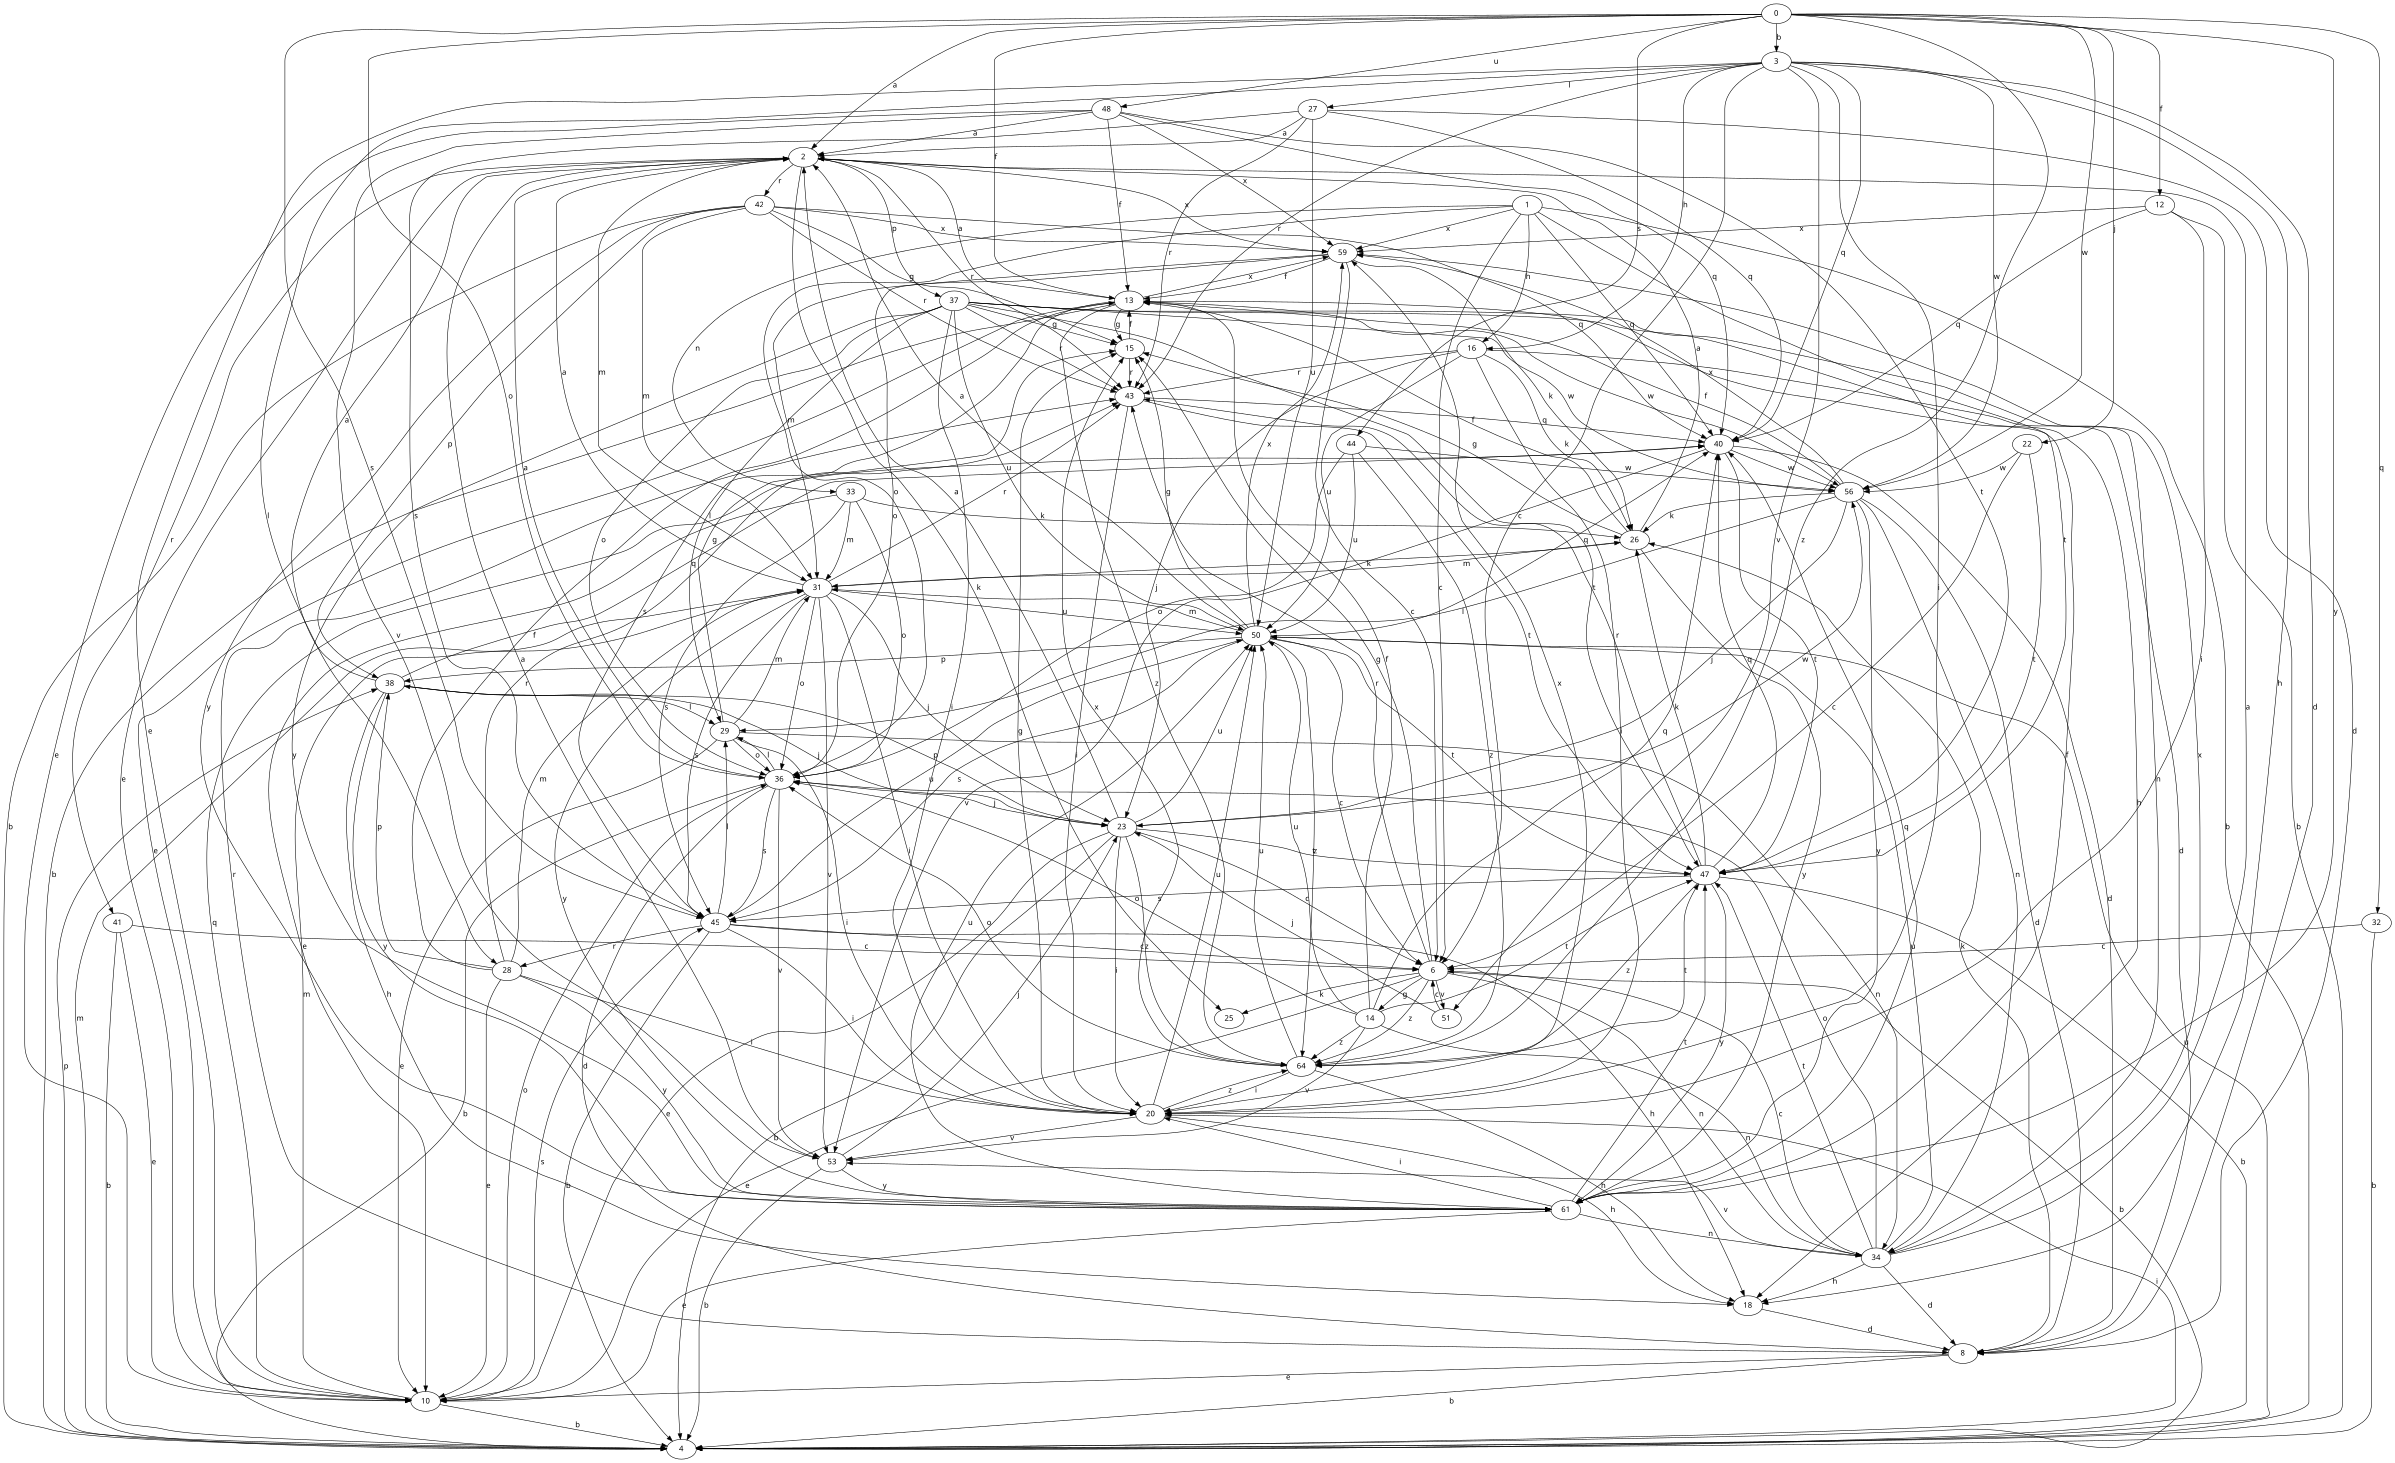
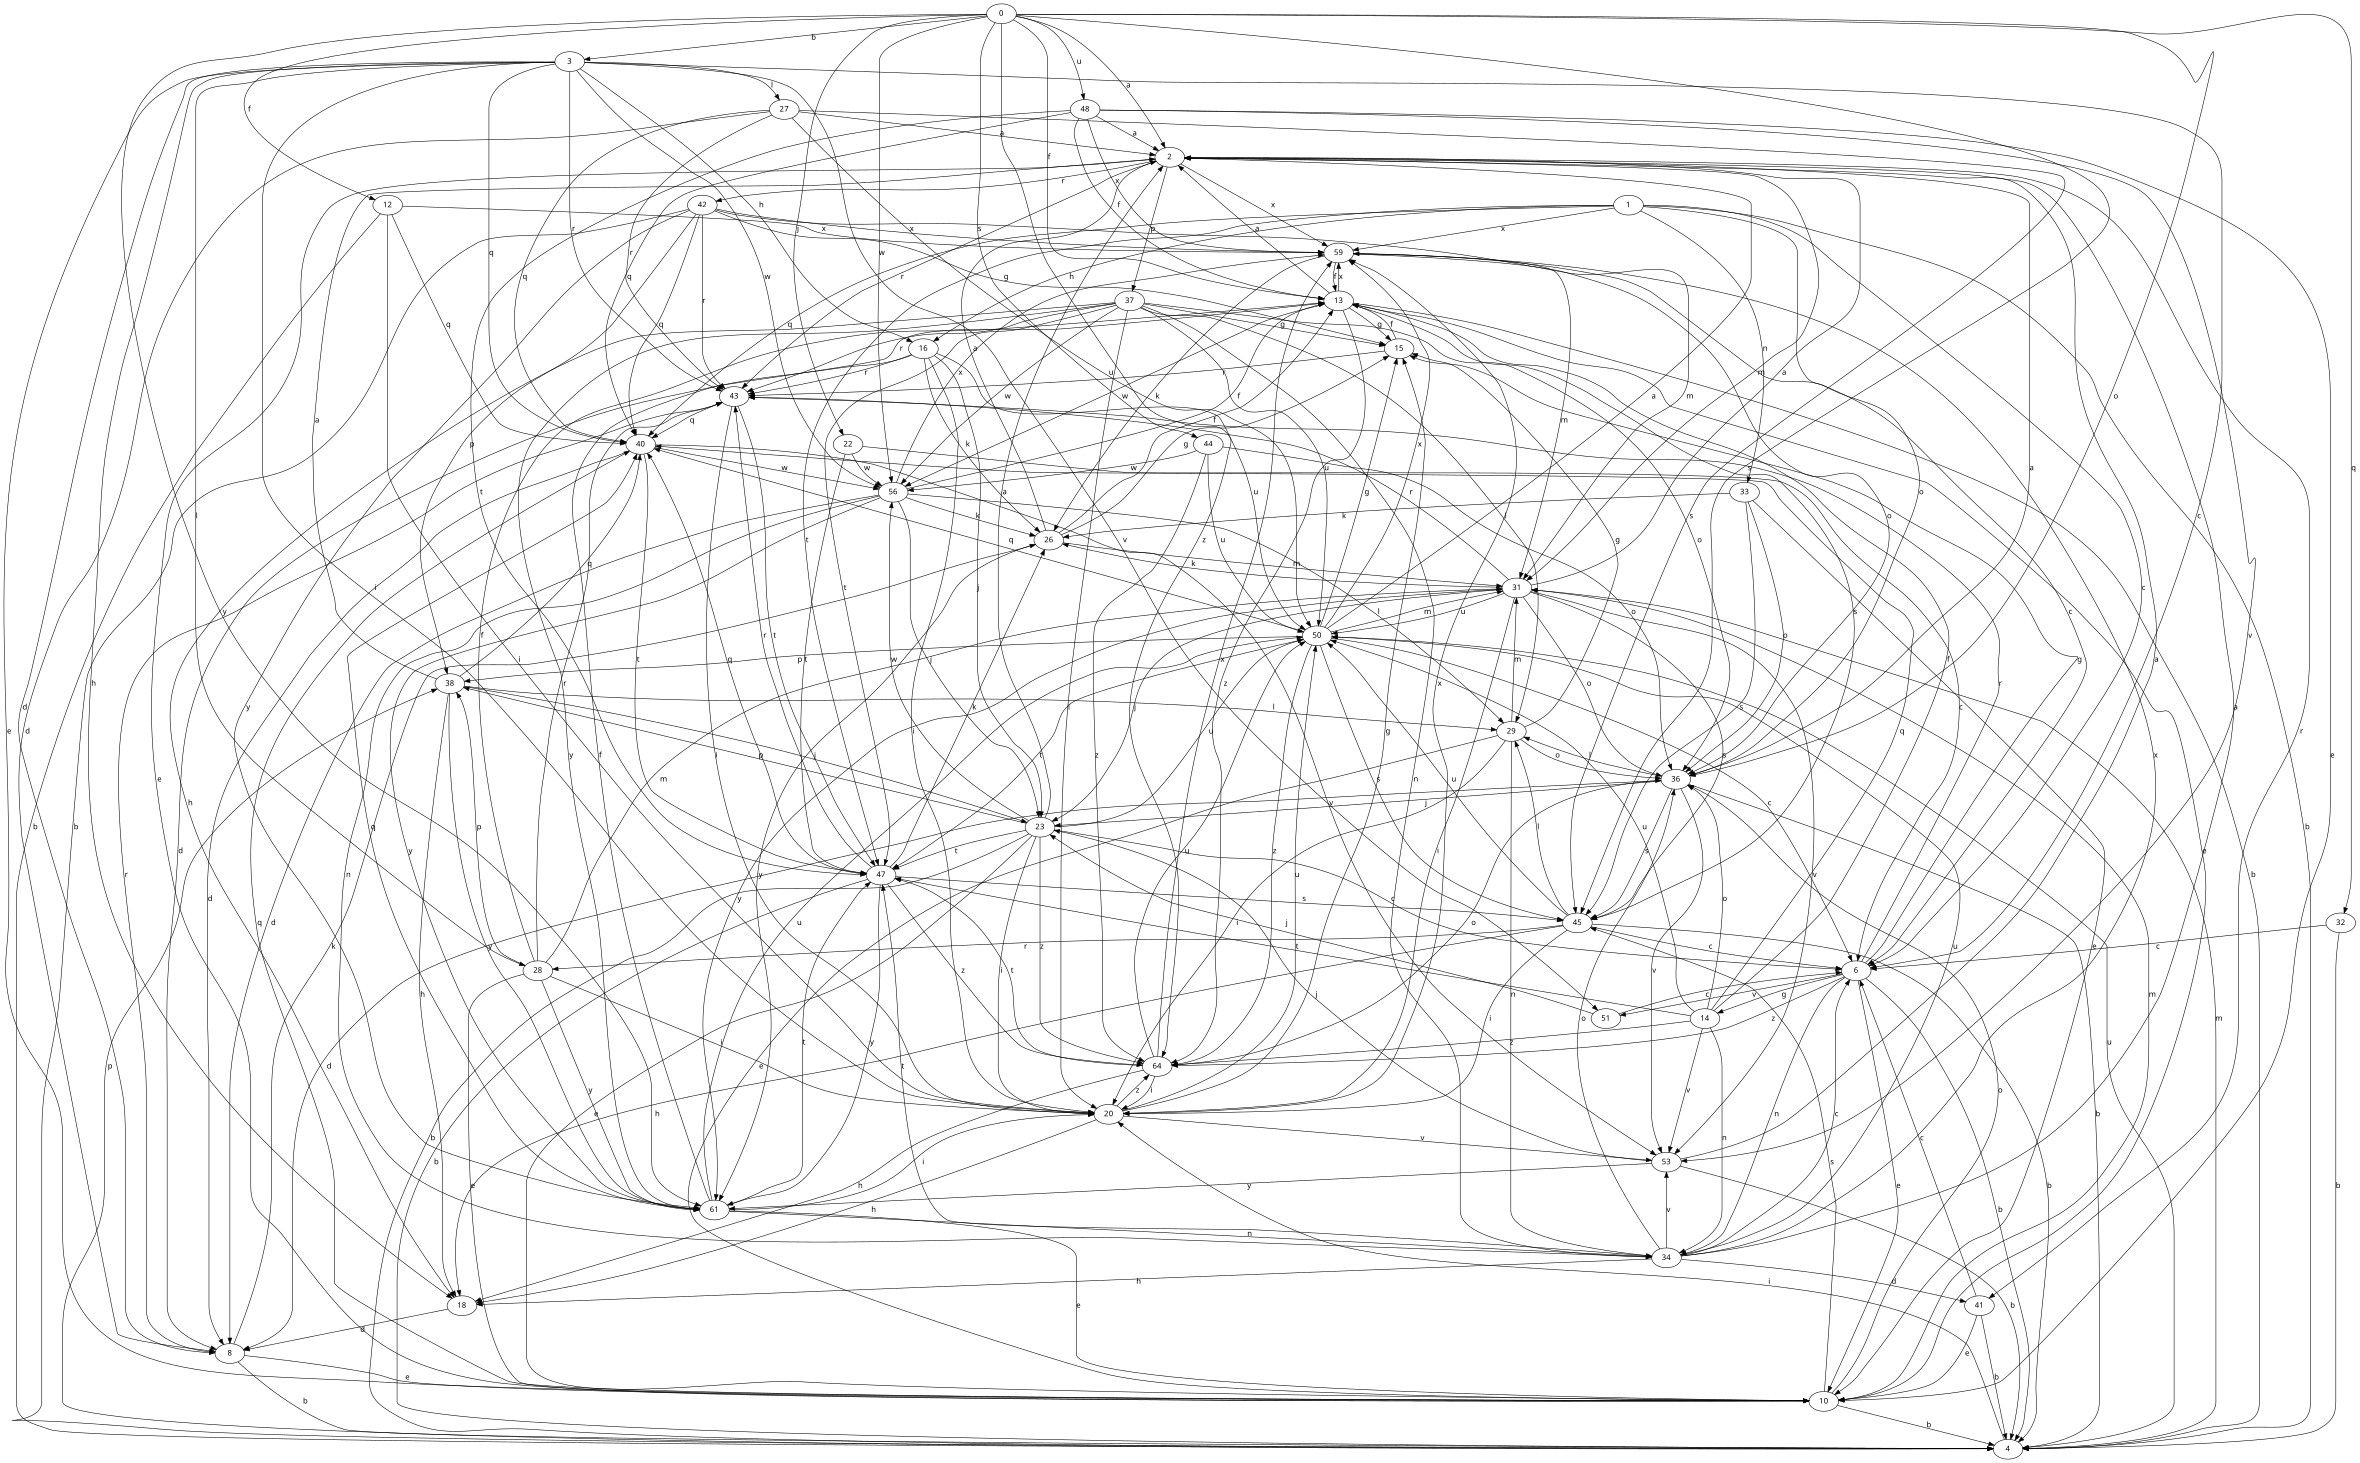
(844, 540) -> none
(1134, 759) -> (1221, 654)
(1229, 1019) -> none
(1918, 1304) -> (1822, 1274)
